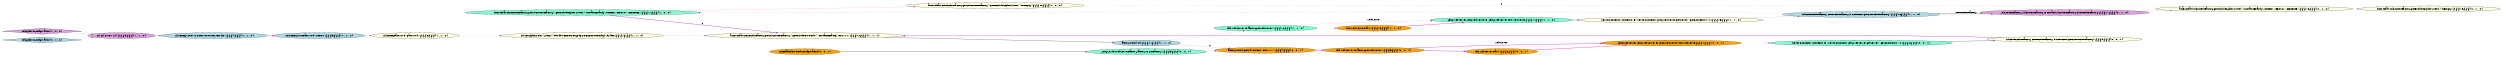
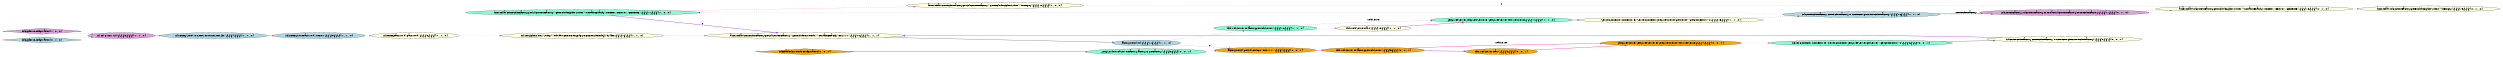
(1374, 28) -> (1374, 28)
(805, 52) -> (805, 52)
